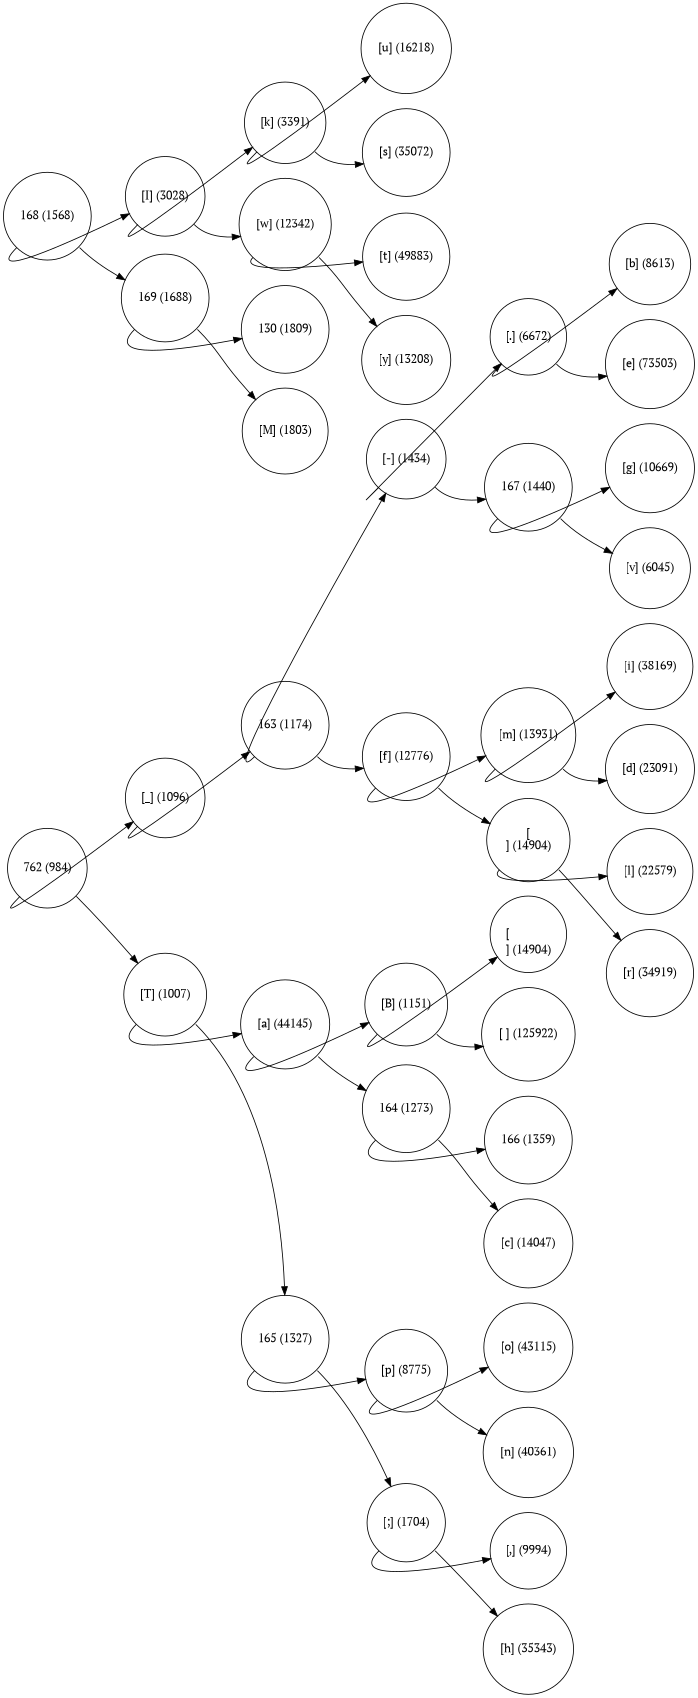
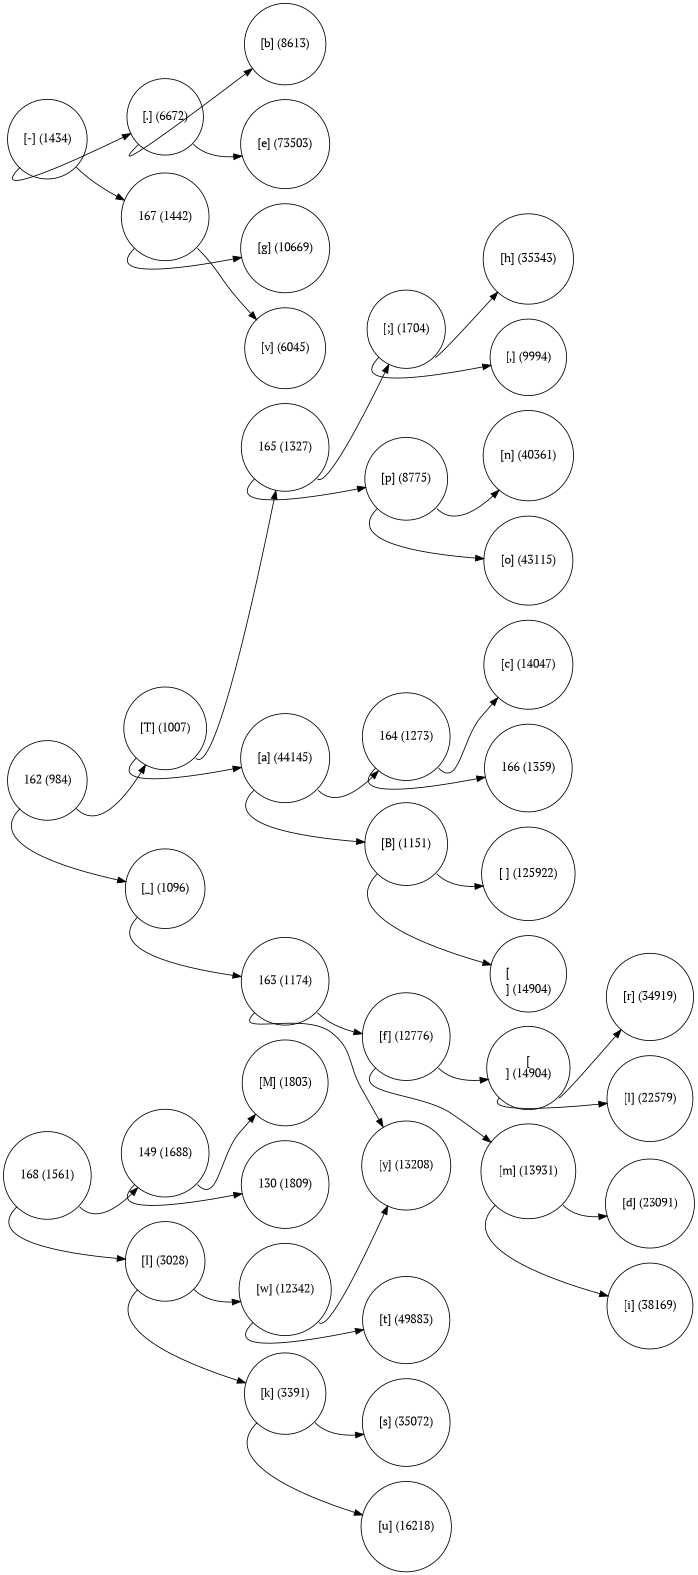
(47, 216) -> (47, 1175)
(165, 298) -> (165, 1153)
(528, 487) -> (165, 217)
(307, 633) -> (334, 1035)
(47, 868) -> (47, 780)
